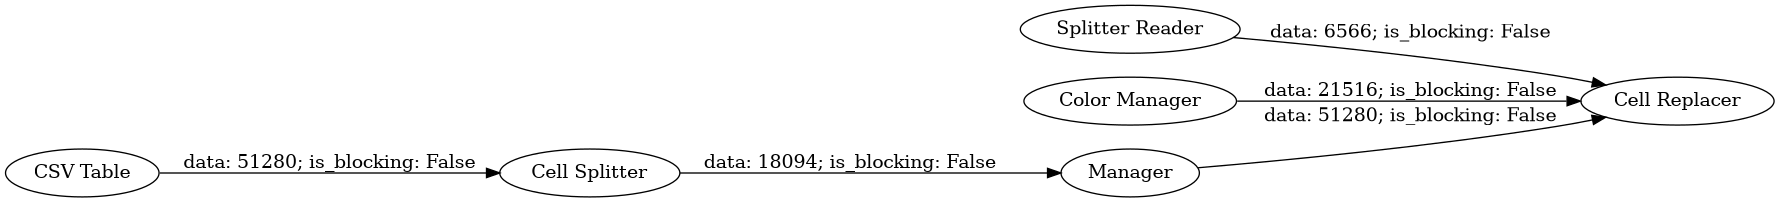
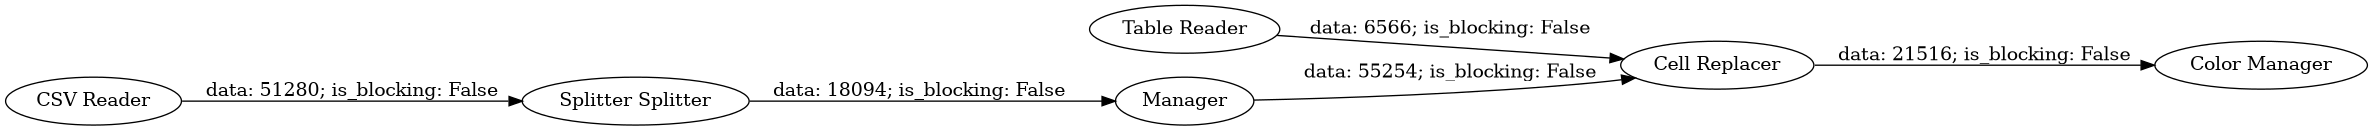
(1130, 29) -> (1185, 29)
(1402, 101) -> (1978, 65)
(1410, 116) -> (1450, 73)
(82, 173) -> (94, 101)
(590, 173) -> (636, 101)
